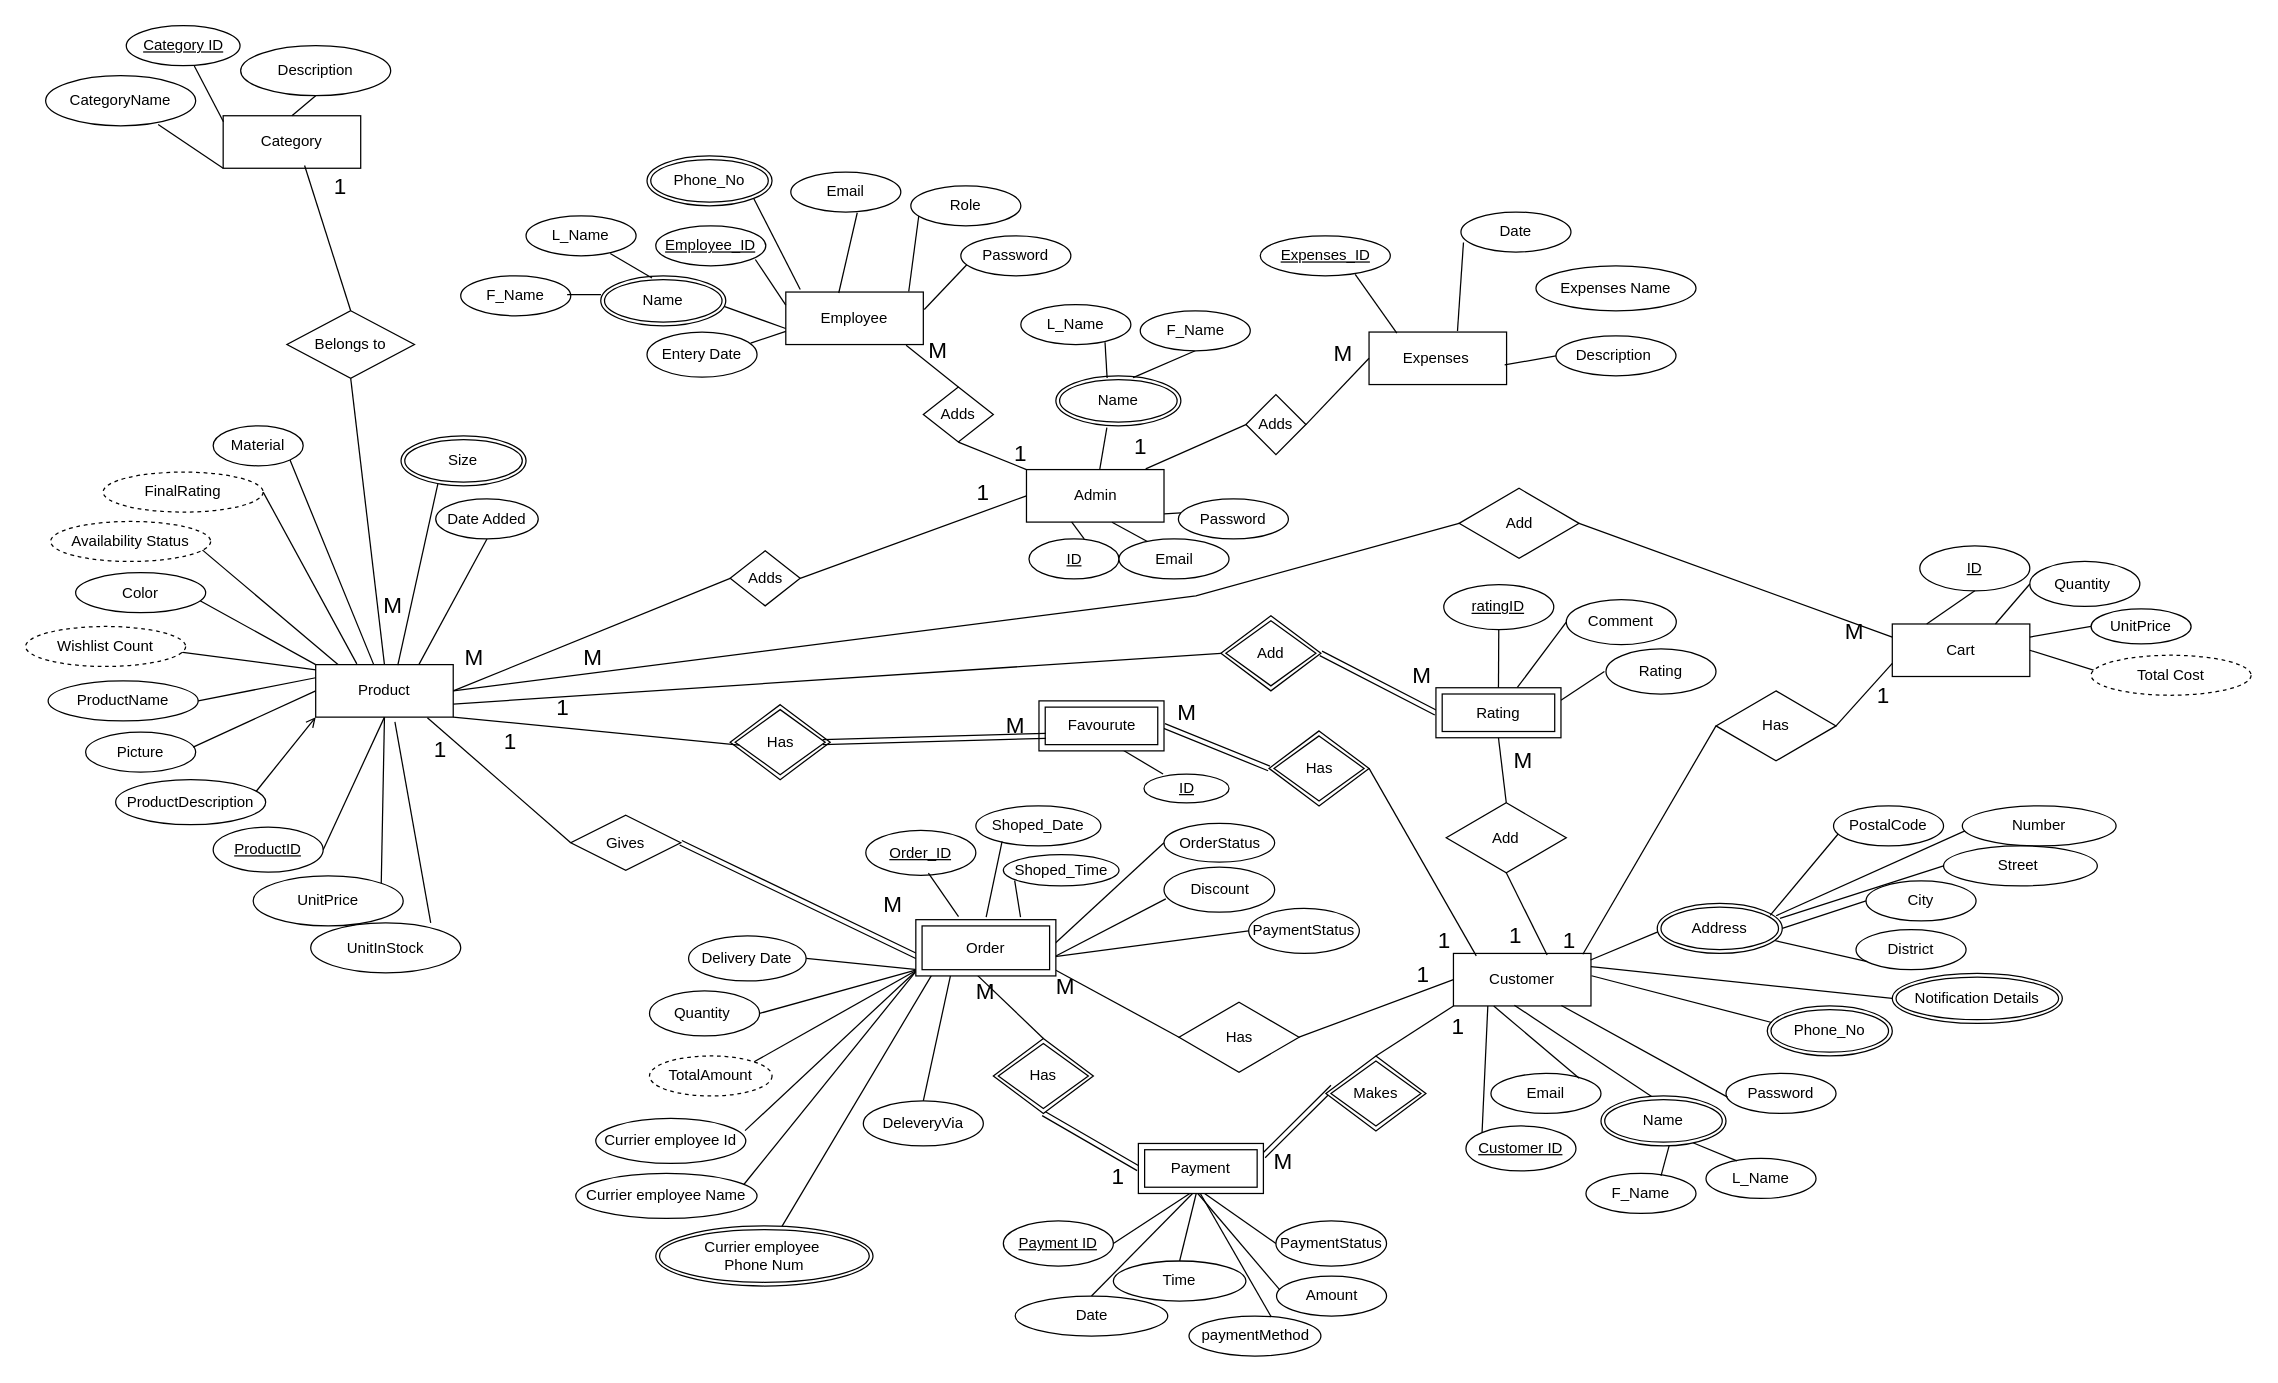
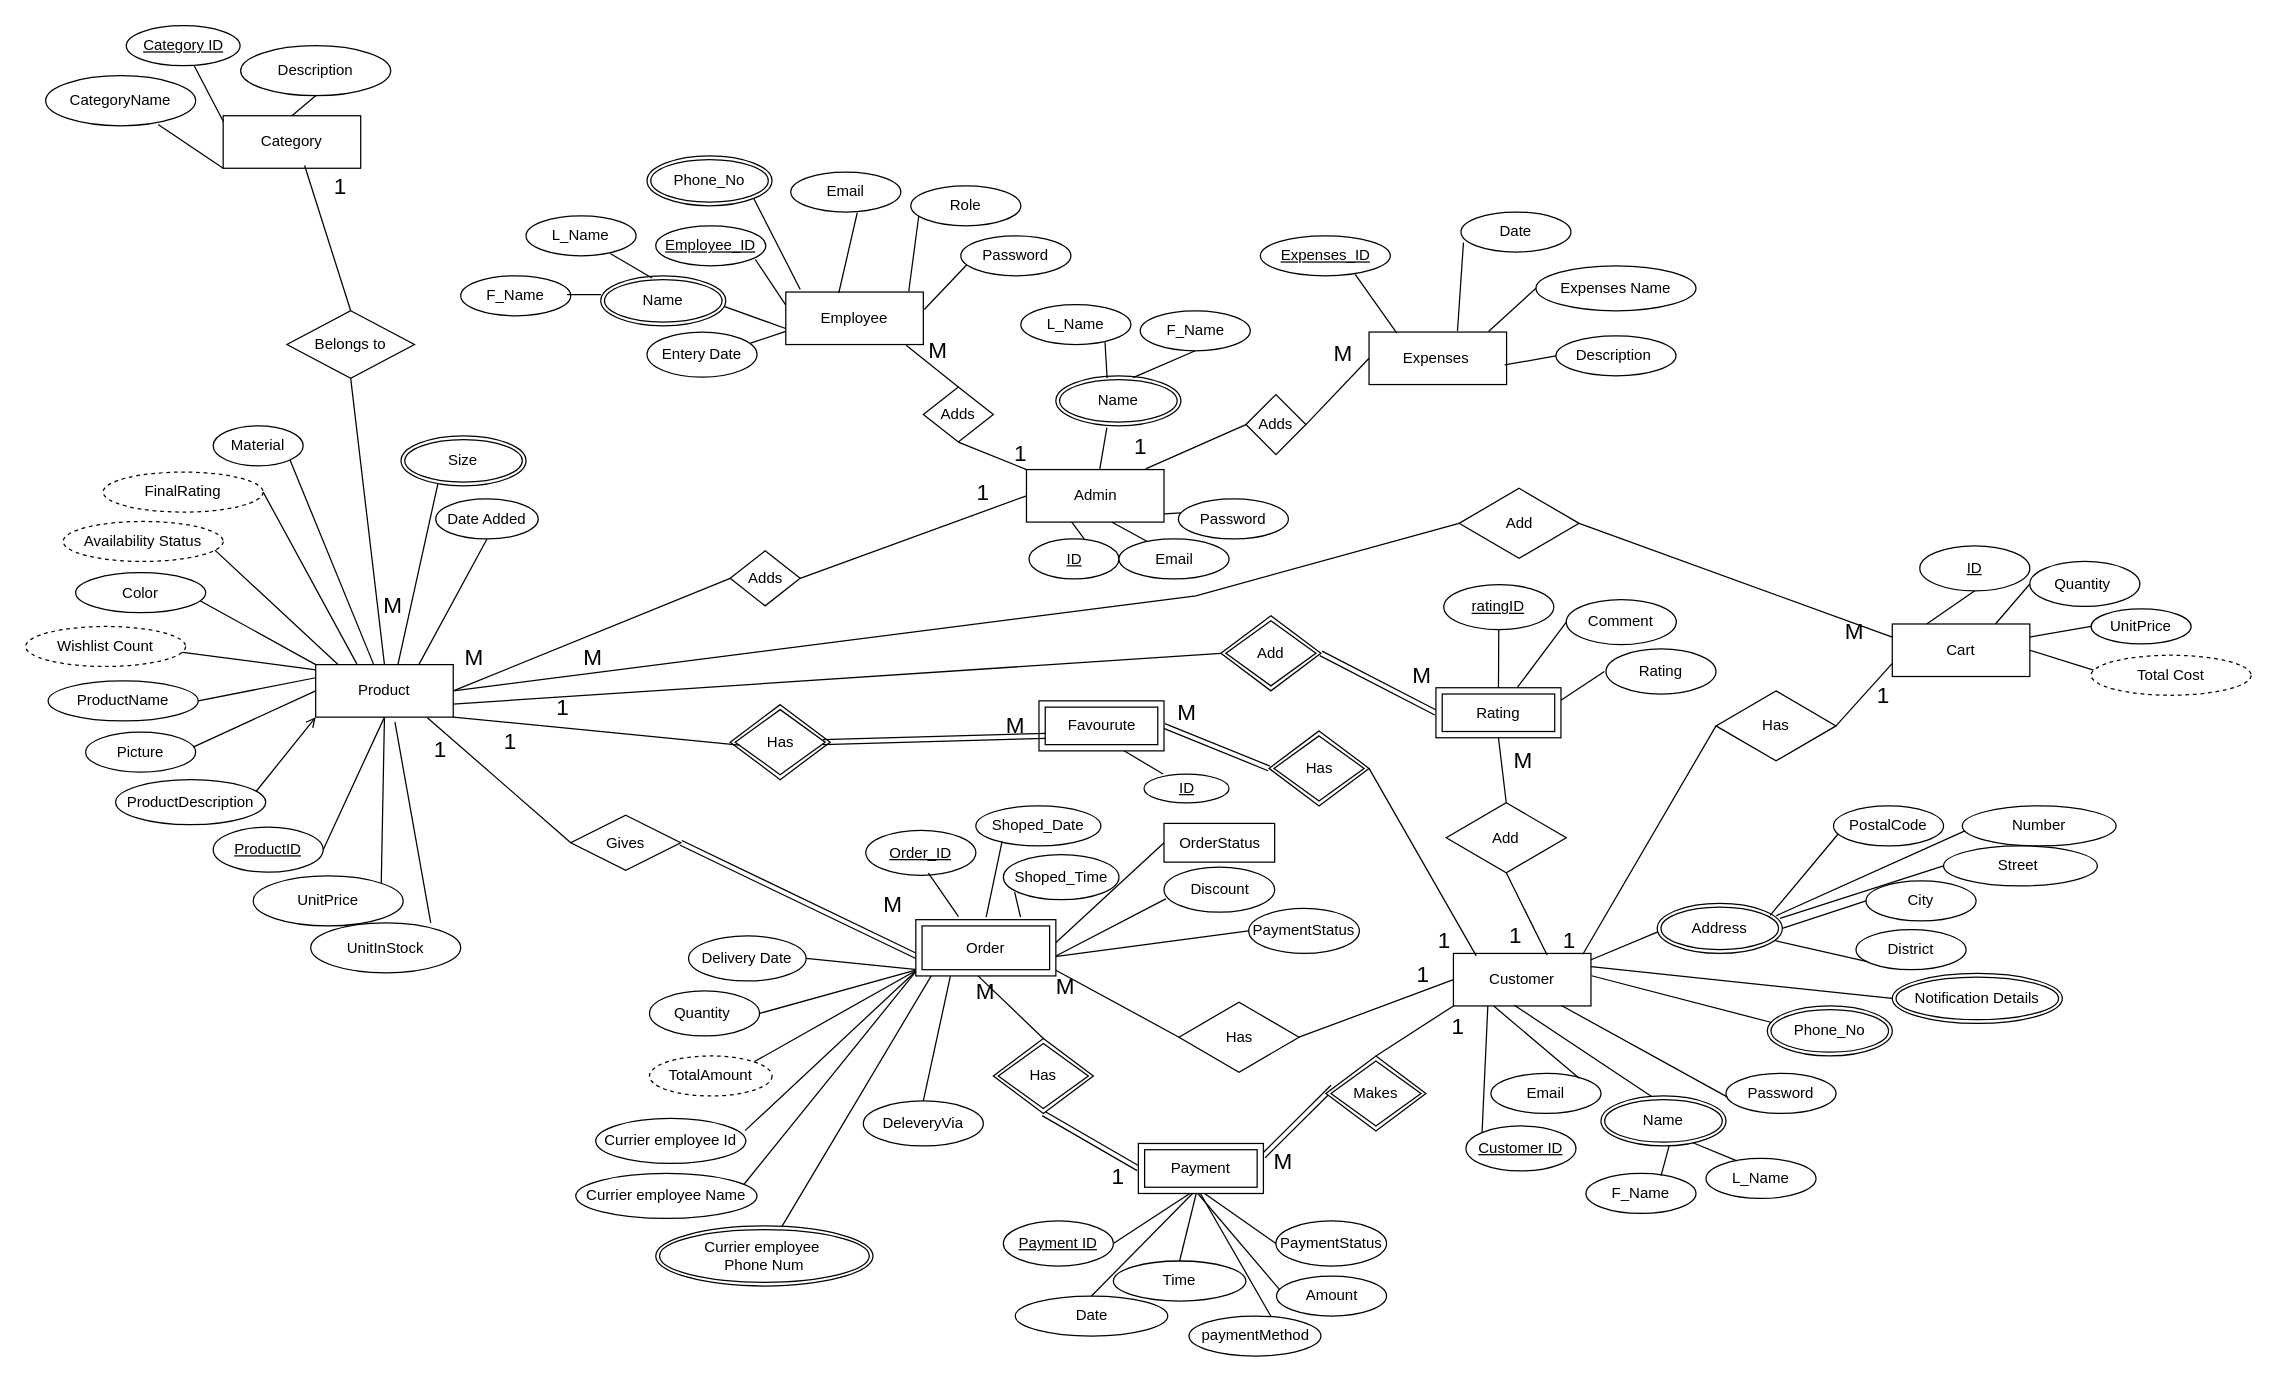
none -> (1512, 310)
(131, 541) -> (143, 541)
(1219, 843) -> (1219, 843)
(1061, 870) -> (1061, 877)
